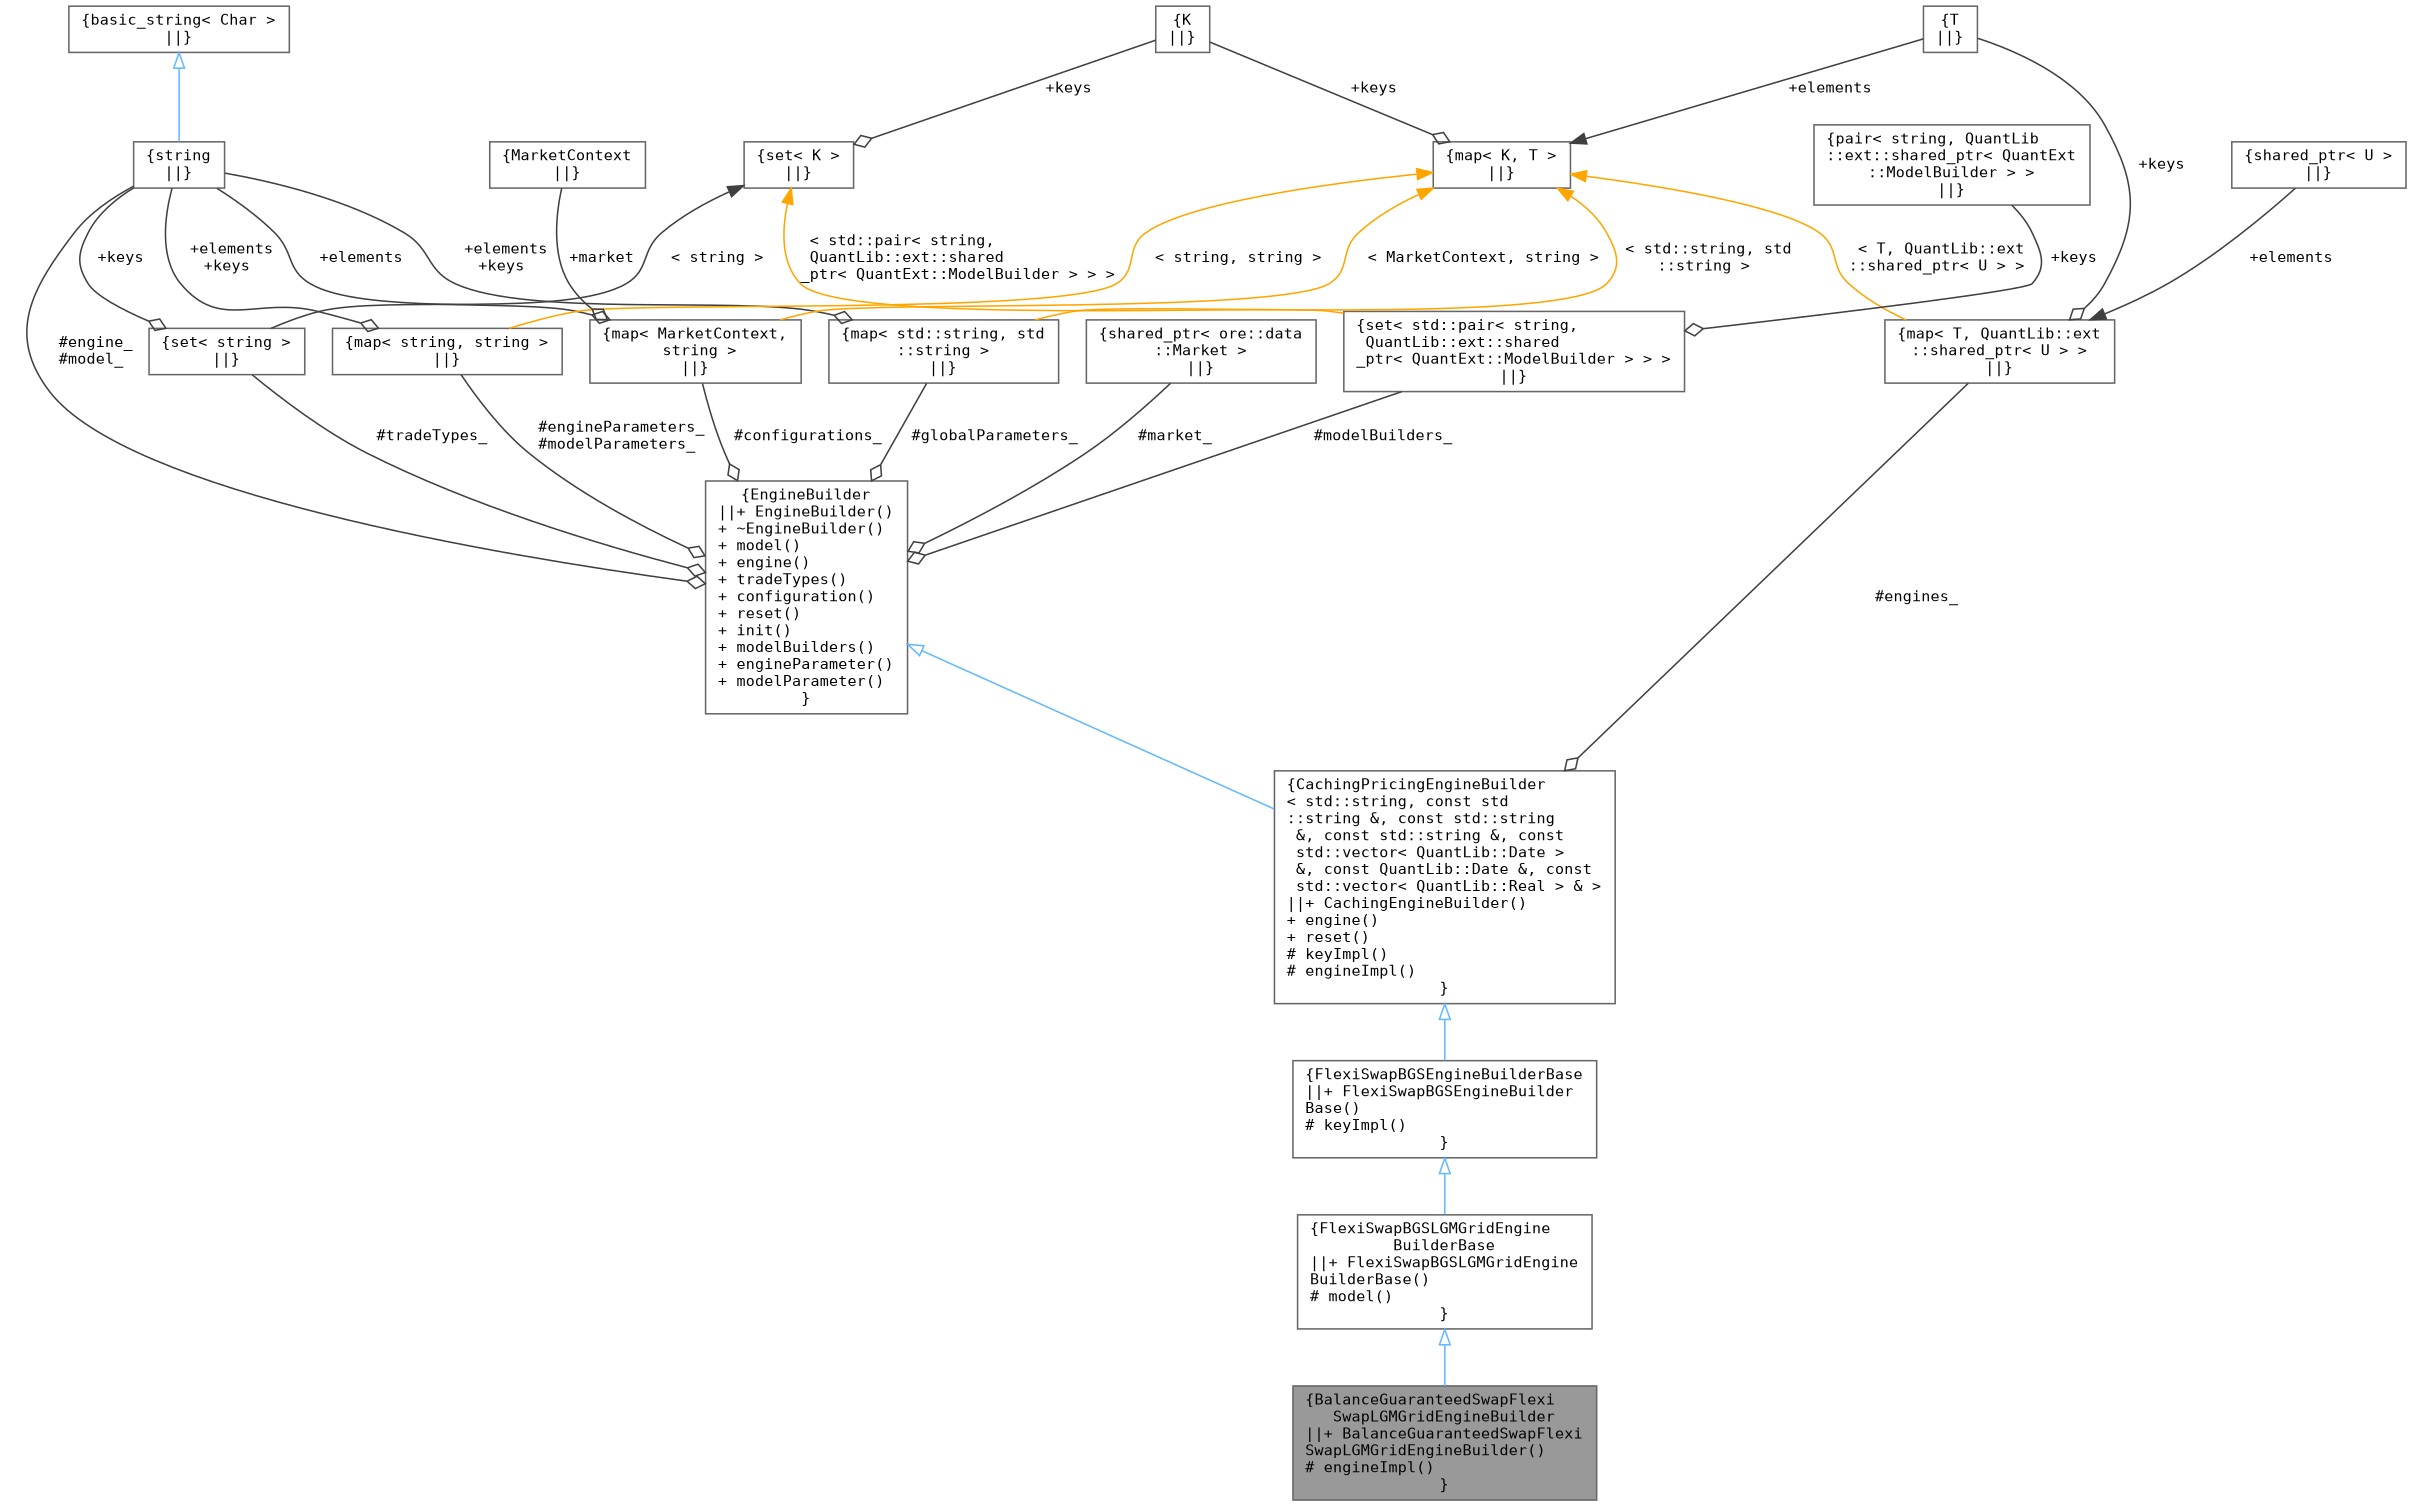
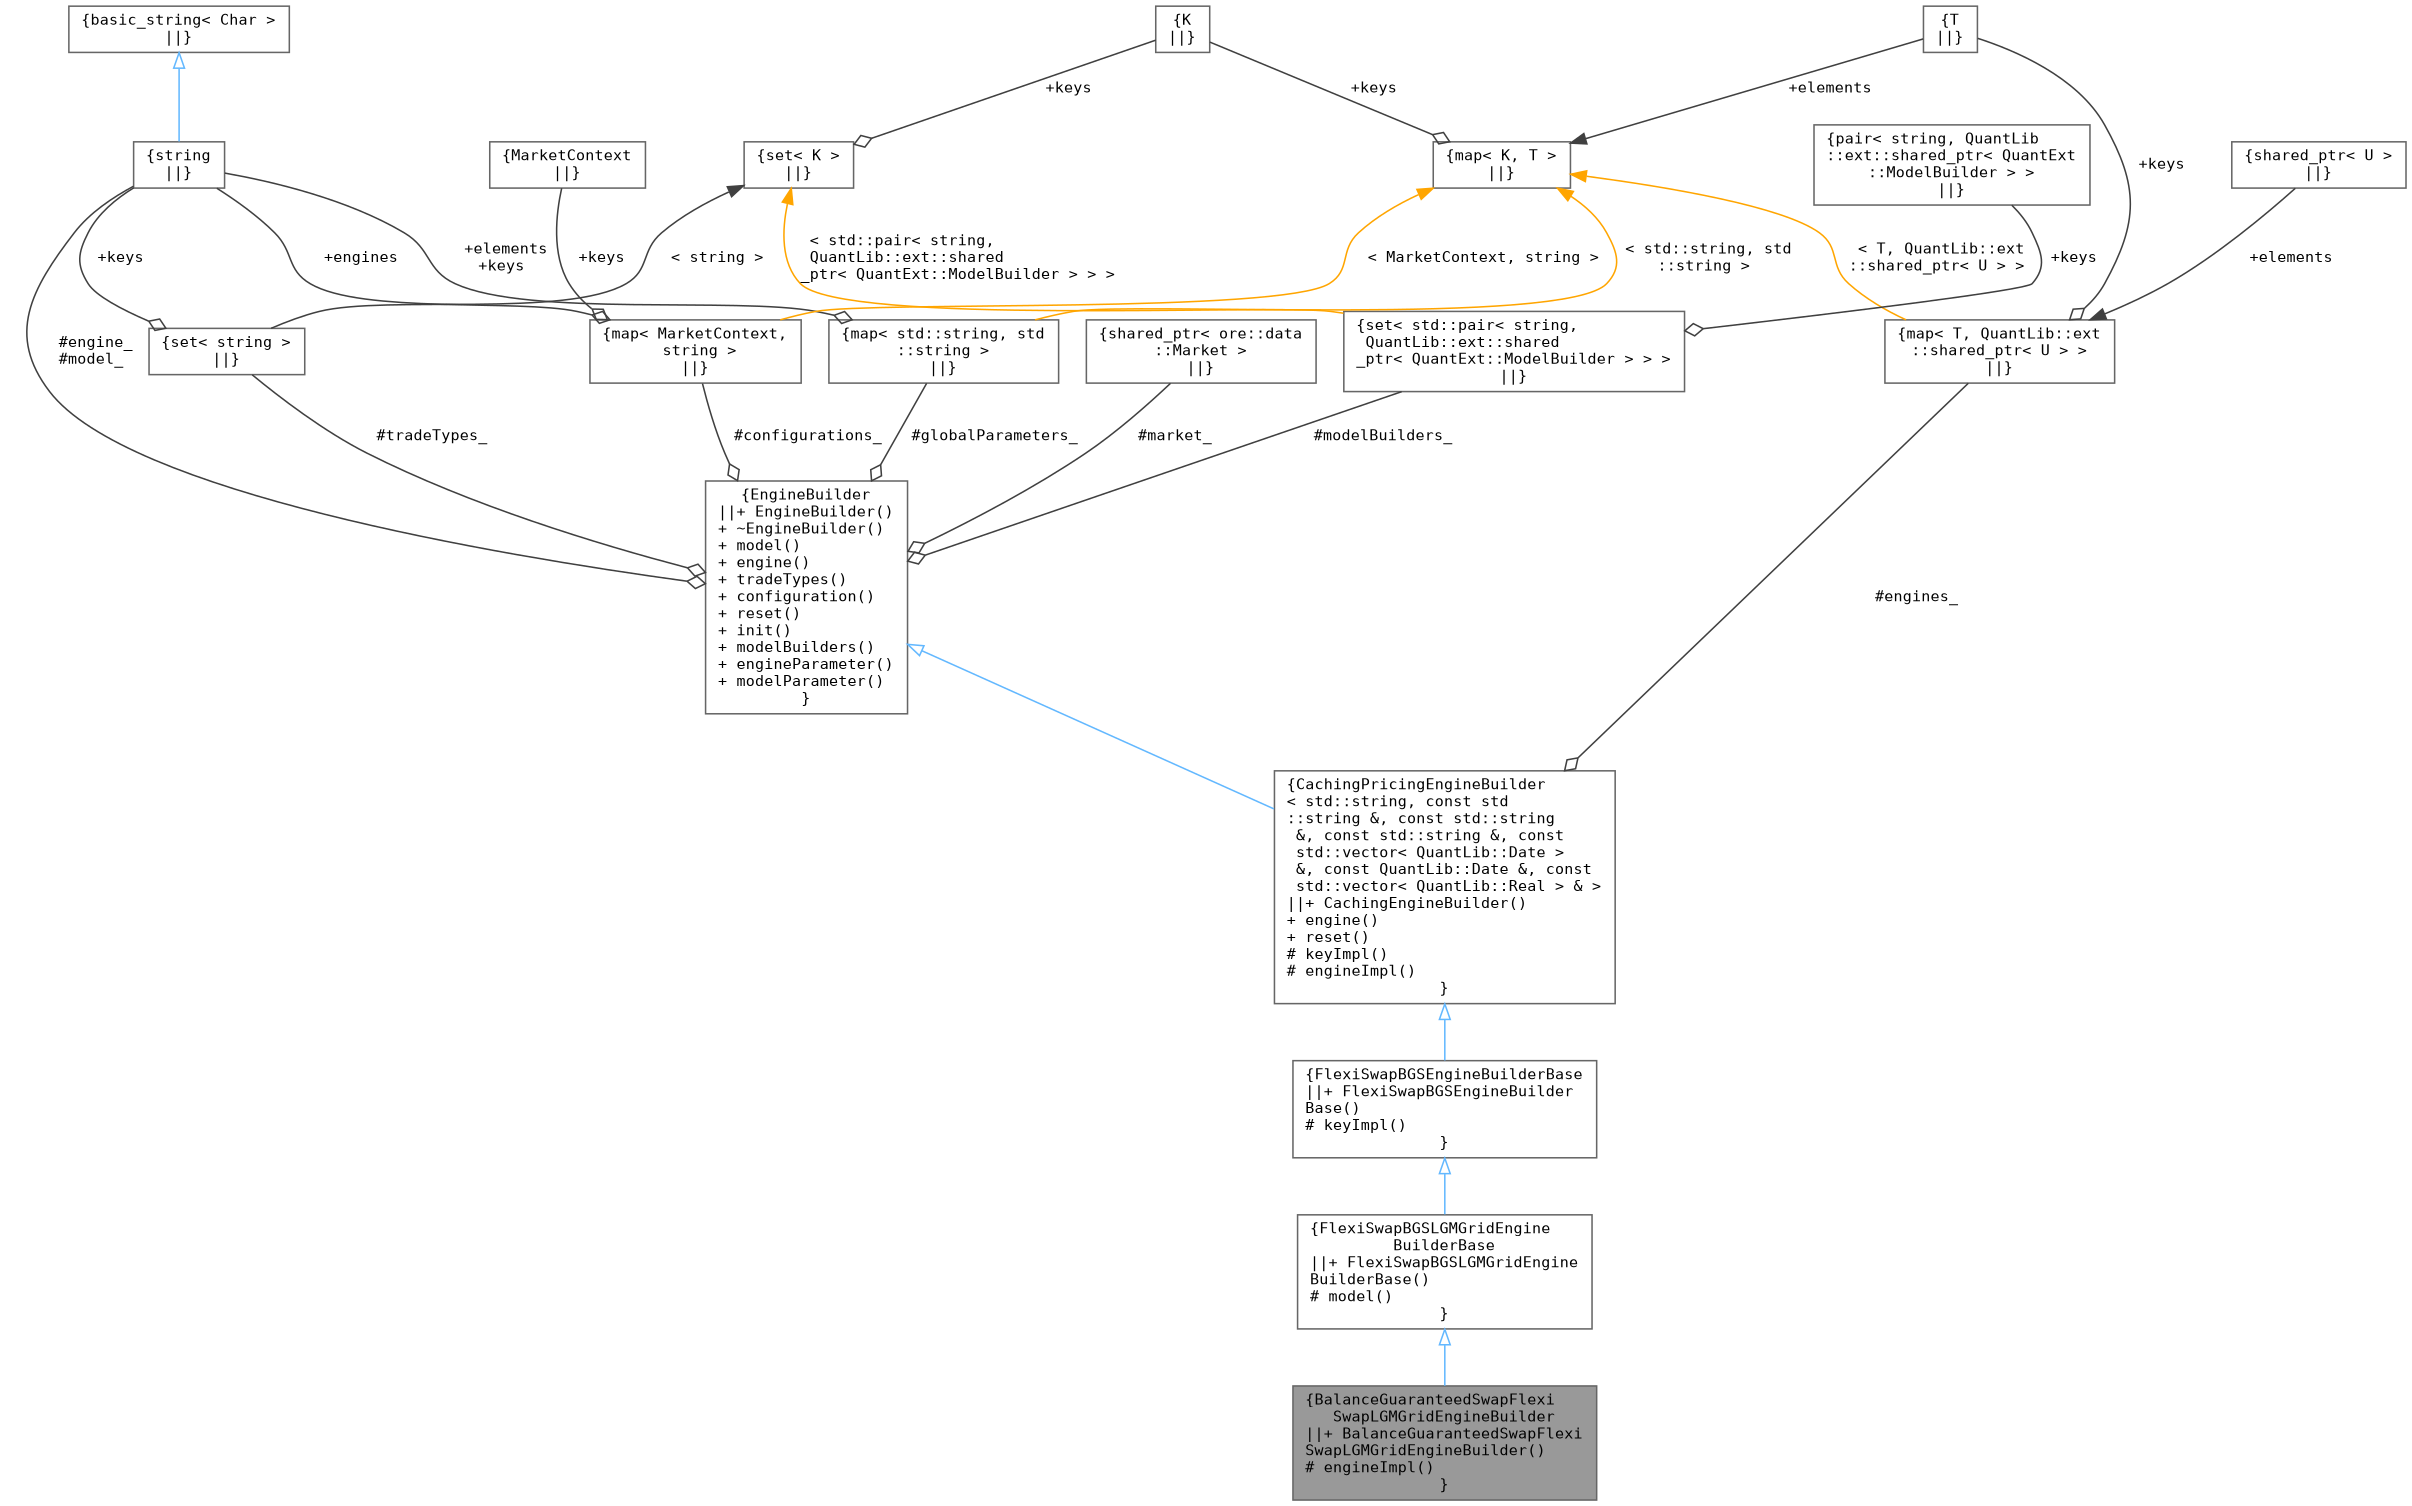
(357, 258) -> (357, 258)
(598, 258) -> (598, 258)
(447, 352) -> none
